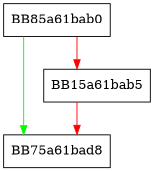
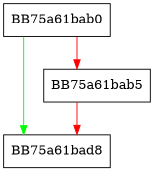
(57, 20) -> (57, 20)
(97, 86) -> (97, 86)
